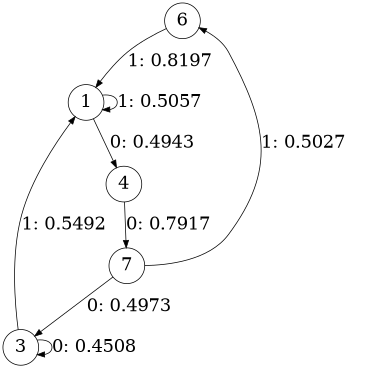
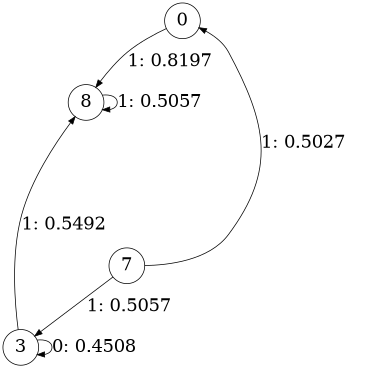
(182, 21) -> (182, 21)
(86, 102) -> (86, 102)
(124, 184) -> none
(137, 307) -> (137, 307)
